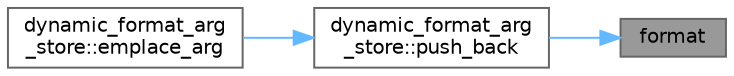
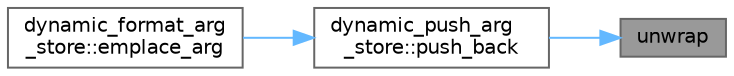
(432, 38) -> (432, 38)
(673, 38) -> (673, 38)
